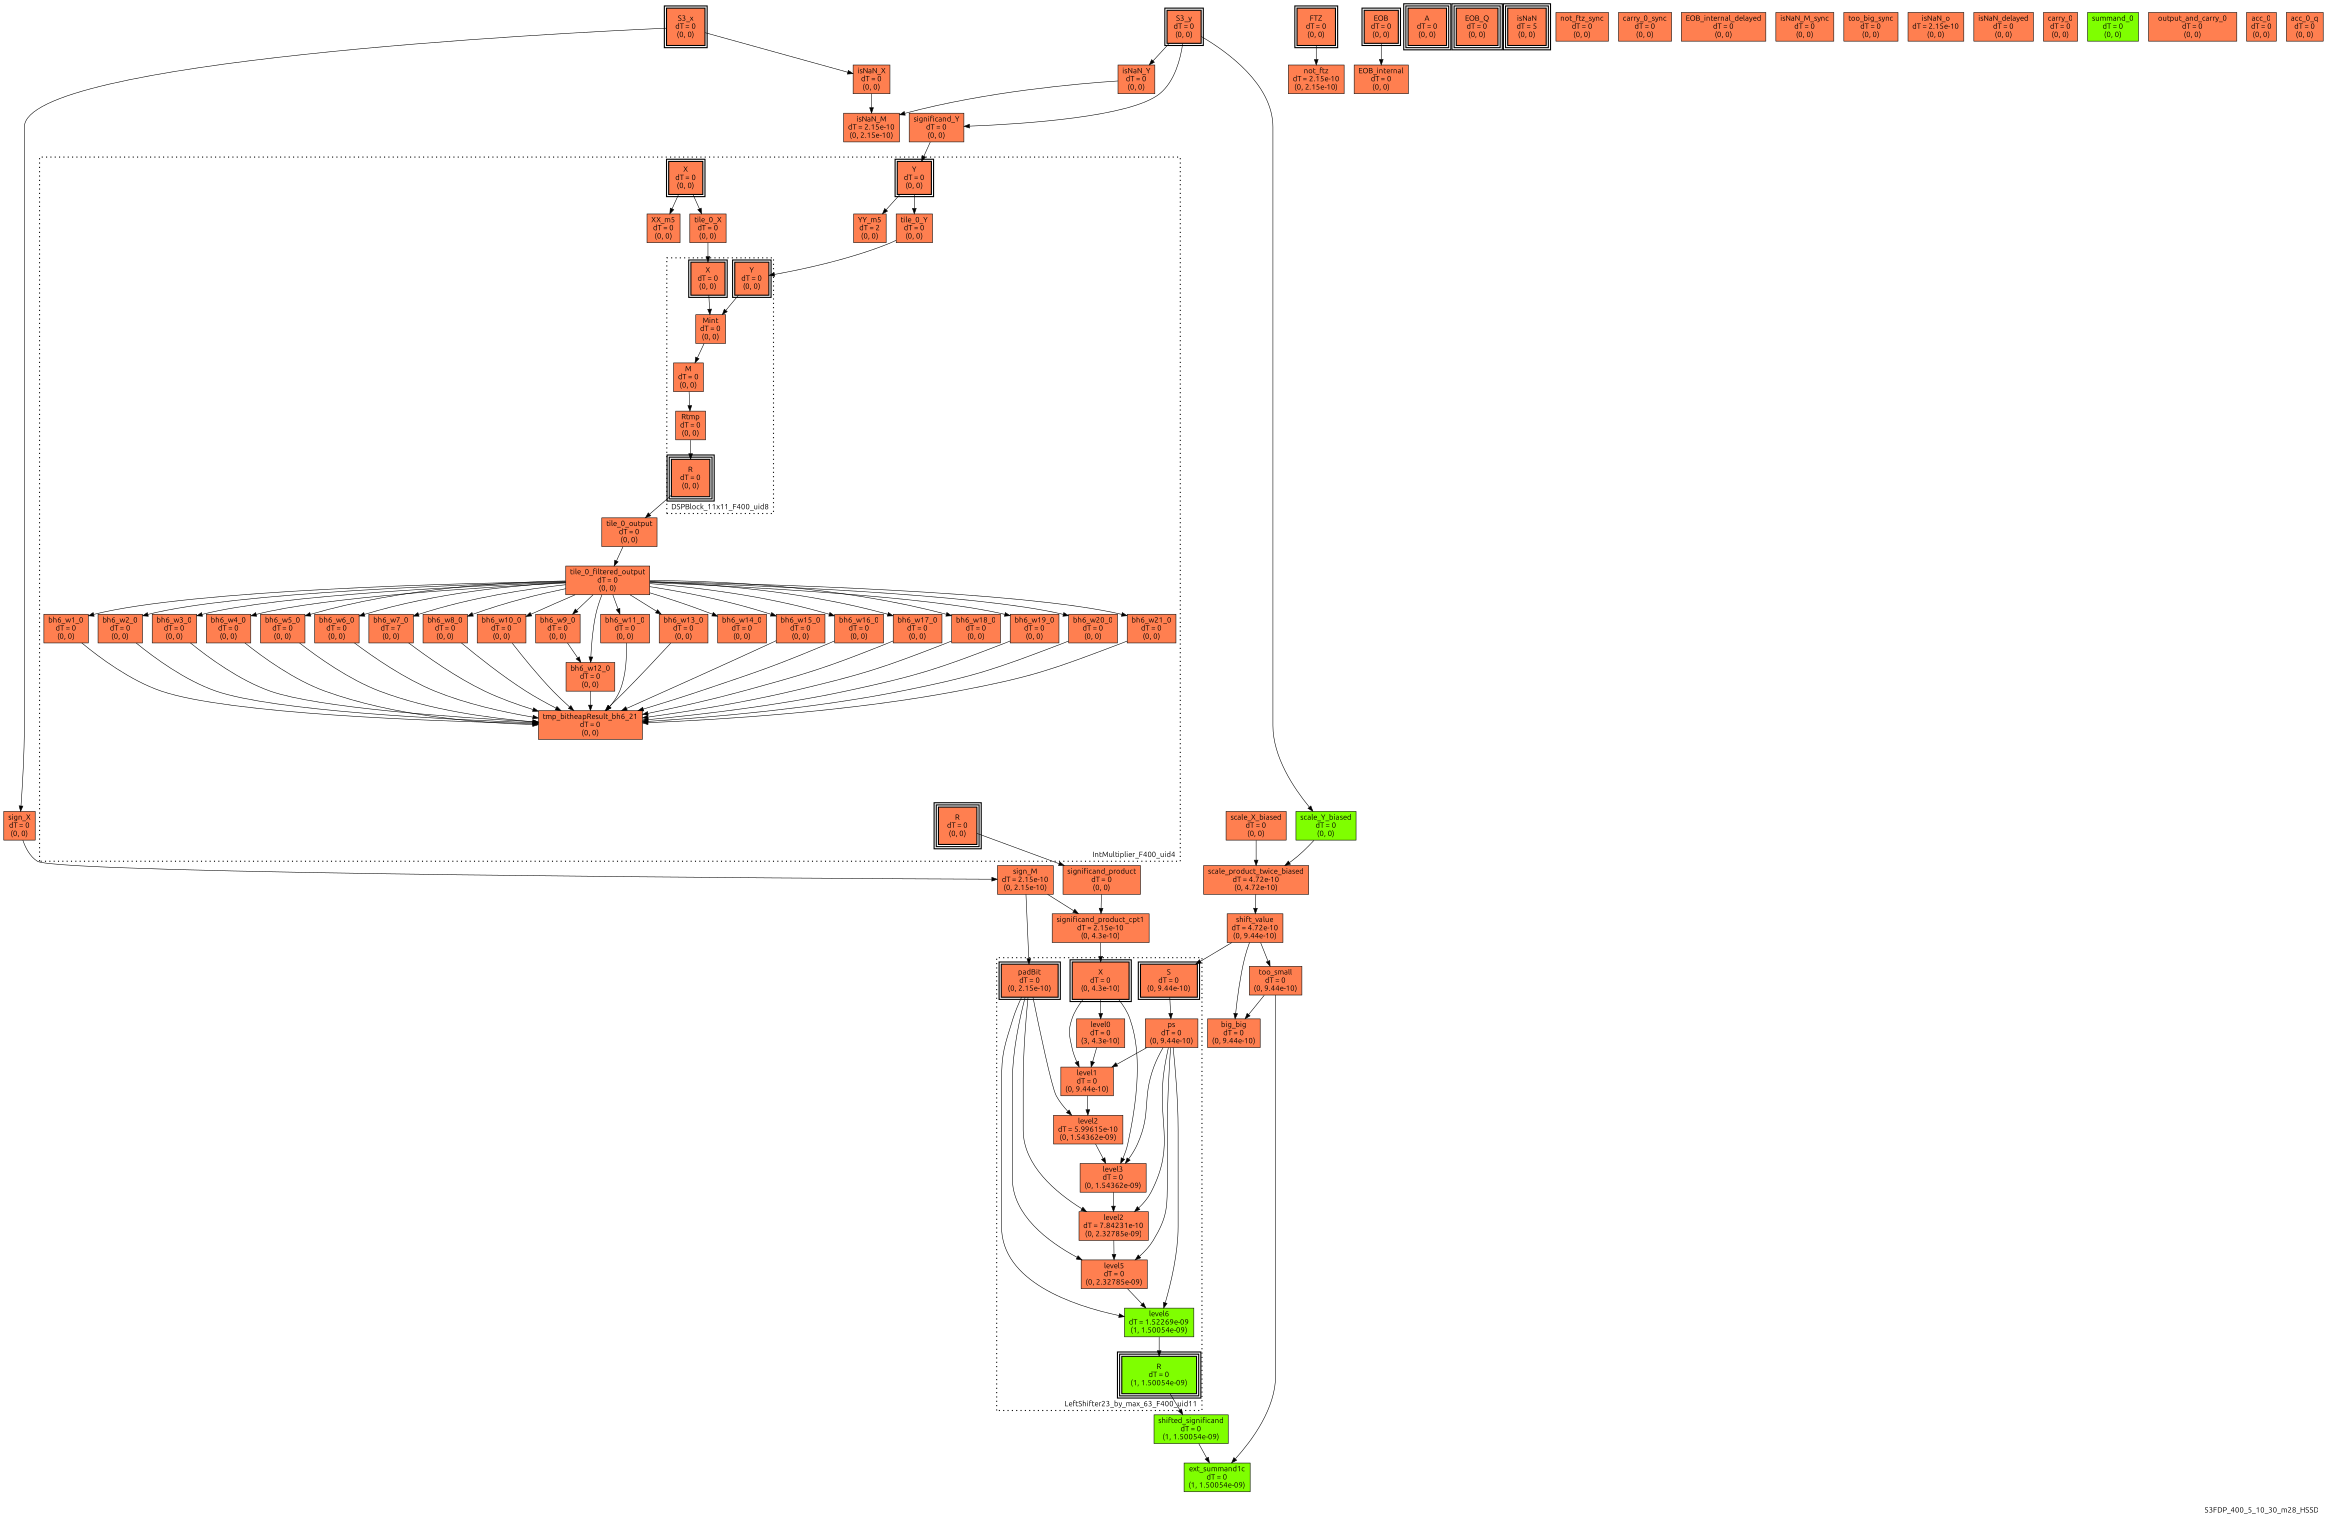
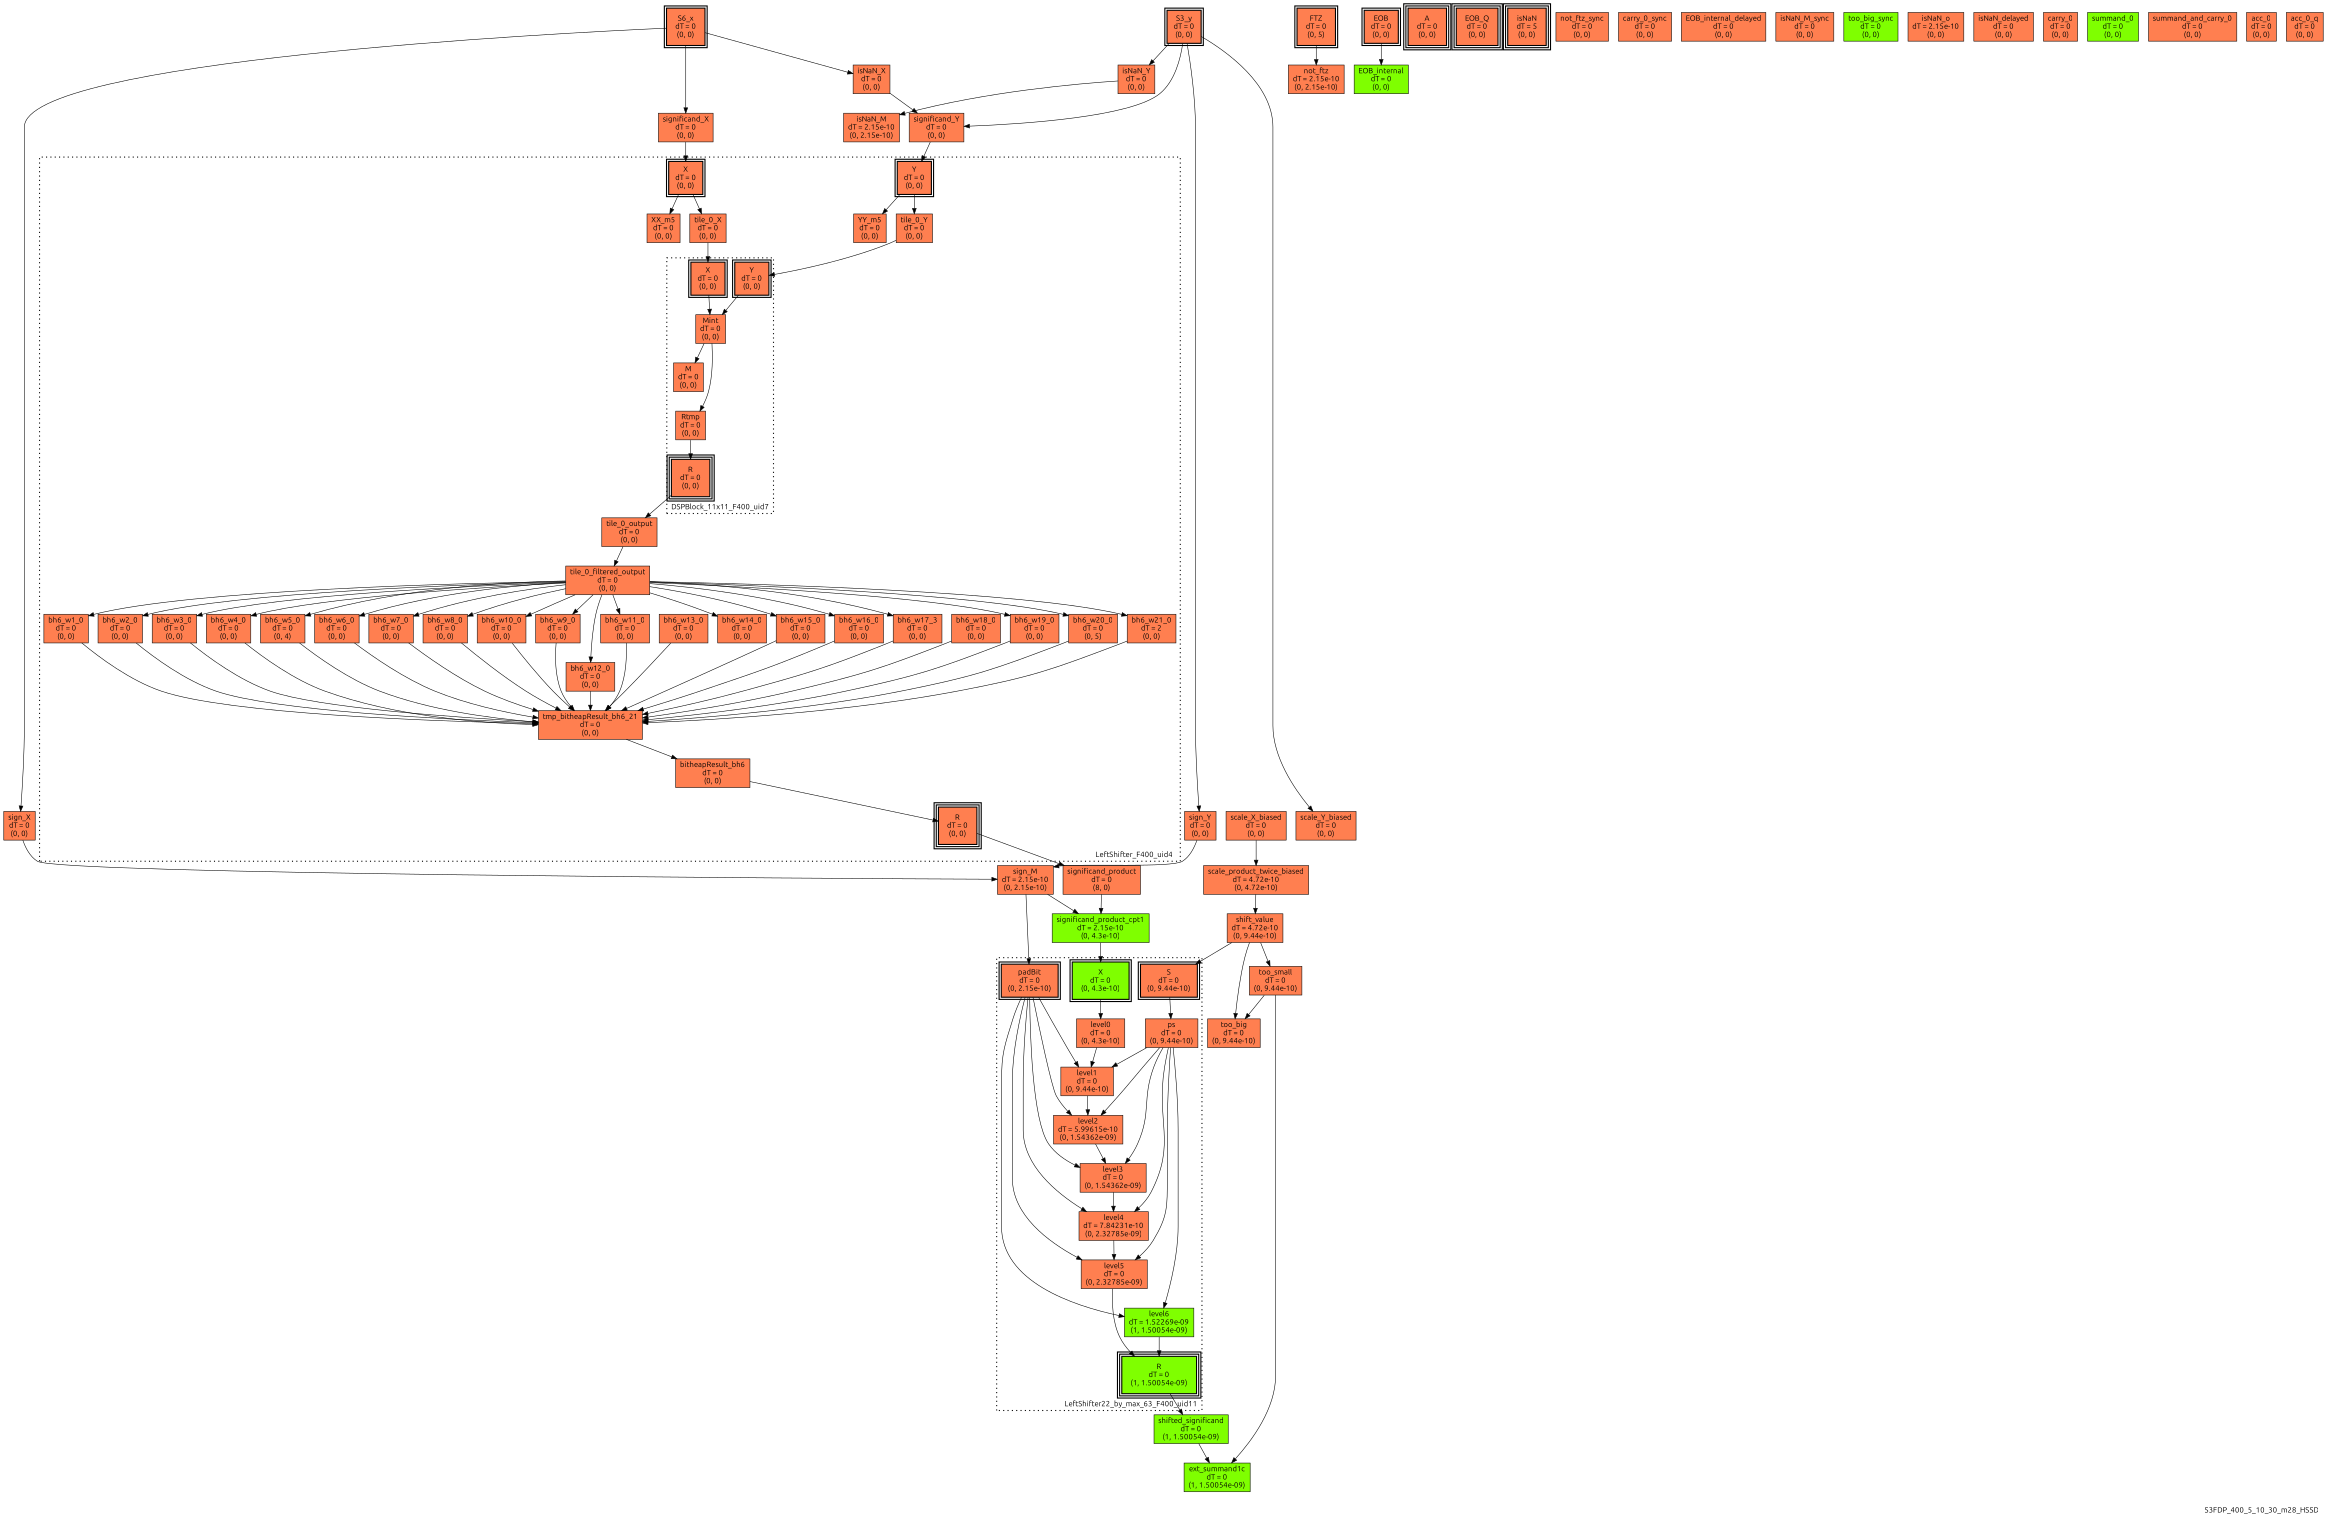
(686, 27) -> (686, 27)
(1316, 27) -> (1316, 27)
(1871, 27) -> (1871, 27)
(2193, 27) -> (2193, 27)
(1381, 79) -> (1381, 79)
(872, 101) -> (901, 102)
none -> (686, 128)
(870, 228) -> (870, 228)
(689, 399) -> (711, 376)
(720, 507) -> (720, 507)
(799, 589) -> none
(643, 603) -> none
(283, 629) -> (283, 629)
(391, 629) -> (391, 629)
(918, 629) -> (918, 629)
(1093, 629) -> (1093, 629)
(1152, 629) -> (1152, 629)
(573, 650) -> (557, 676)
none -> (713, 773)
none -> (1200, 826)
(1326, 826) -> (1326, 826)
(1302, 852) -> none
(1134, 855) -> (1134, 855)
(1102, 880) -> (1102, 880)
(1101, 928) -> (1101, 928)
(1101, 981) -> (1101, 981)
(1070, 1030) -> (1057, 1030)
(1101, 1033) -> (1101, 1033)
(1234, 1033) -> (1234, 1033)
(1137, 1078) -> (1035, 1089)
none -> (1132, 1080)
(1114, 1226) -> (1114, 1226)
(1135, 1296) -> (1115, 1323)
(1131, 1404) -> (1131, 1404)
